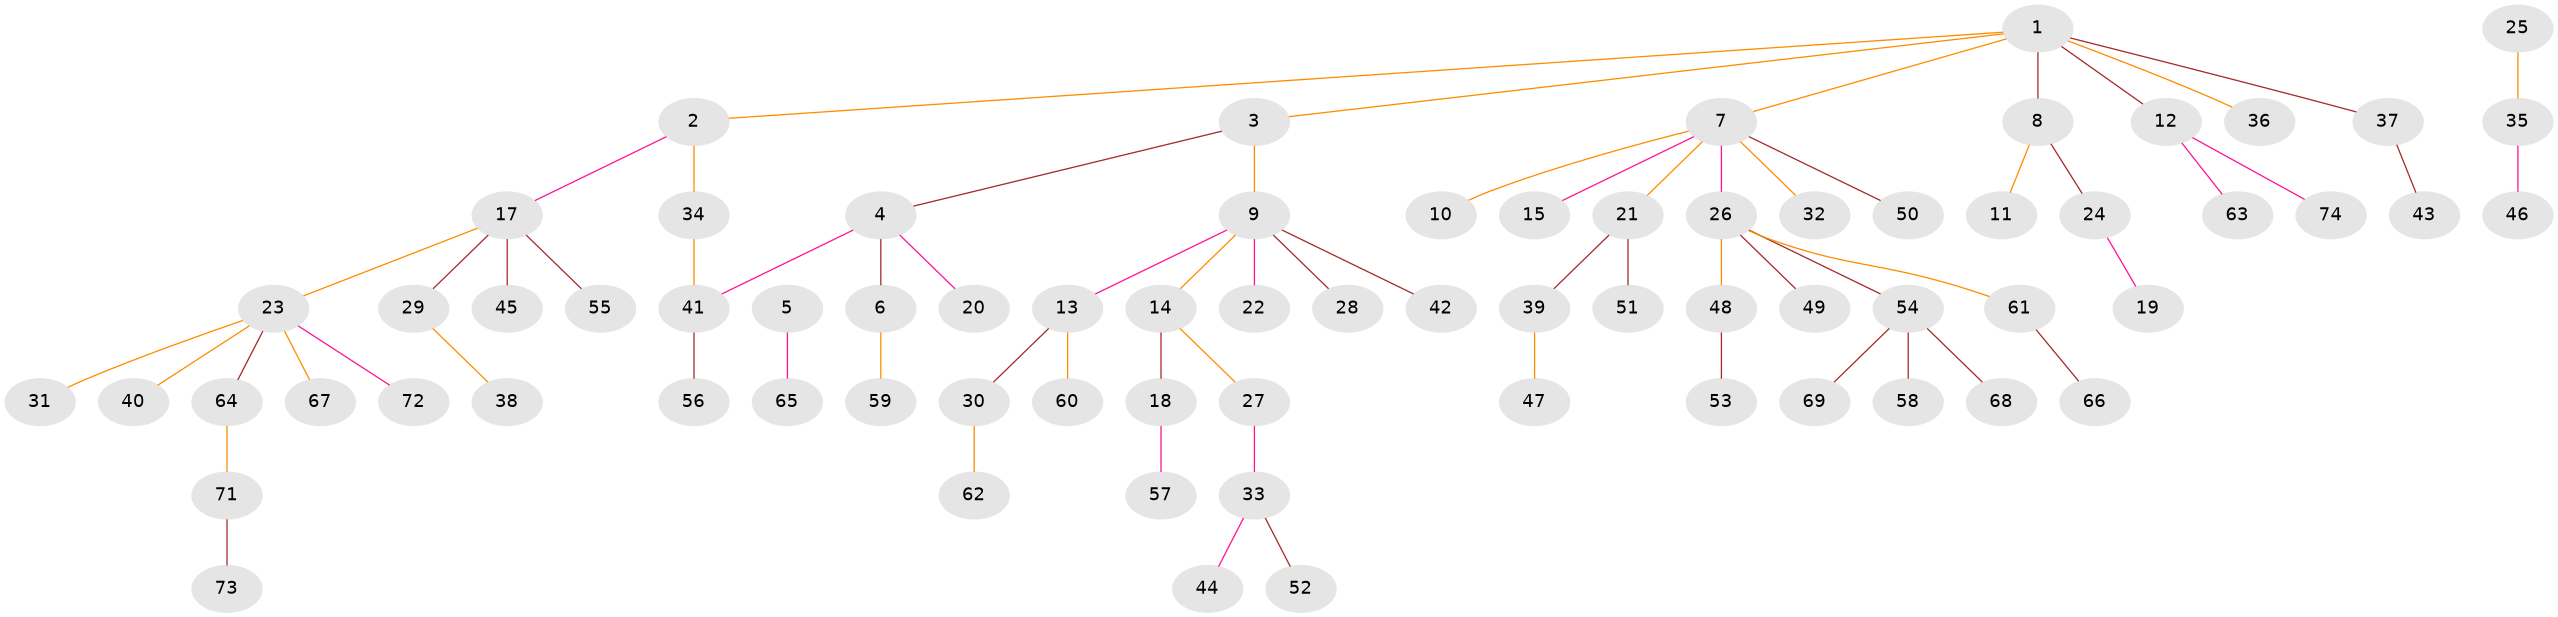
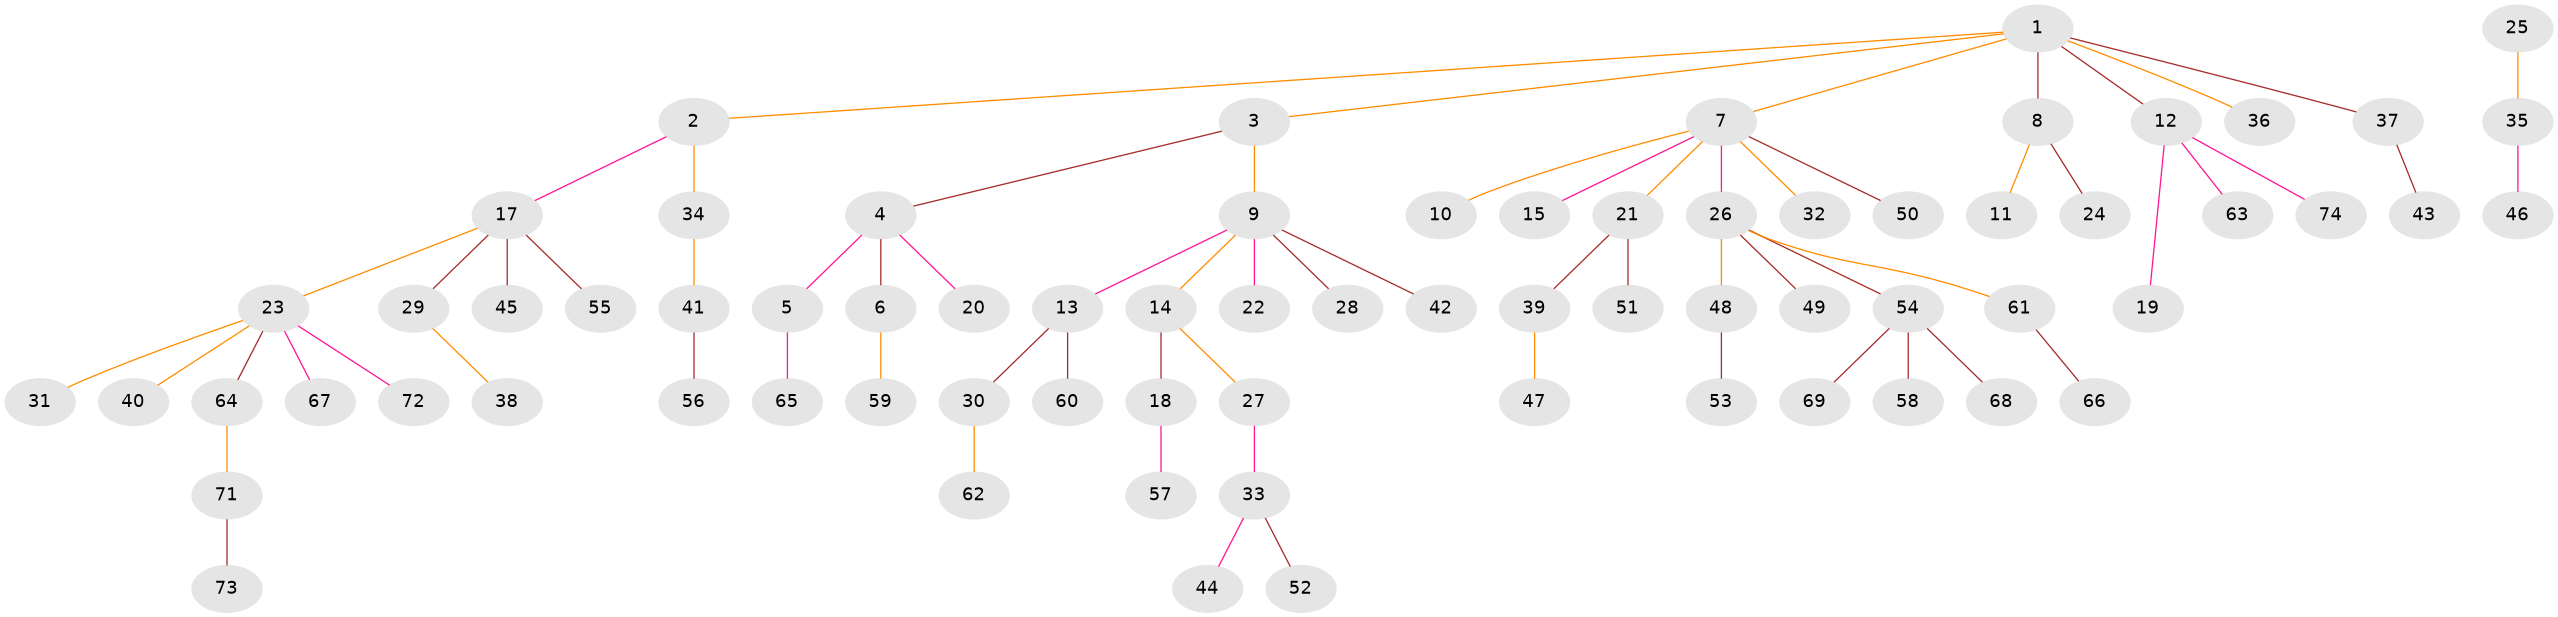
(787, 262) -> (834, 262)
(2122, 262) -> (2157, 215)
(297, 355) -> (297, 355)
(1068, 356) -> (1068, 356)
